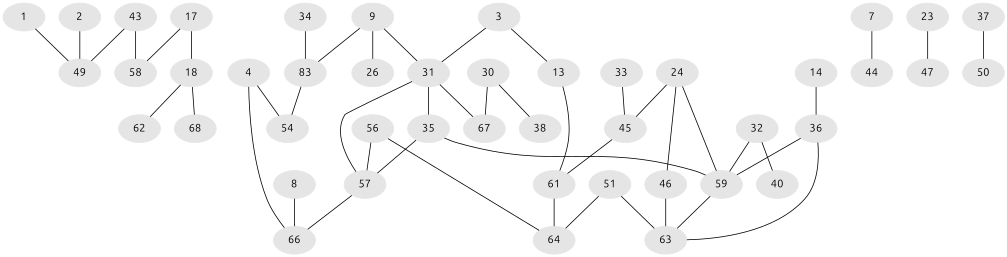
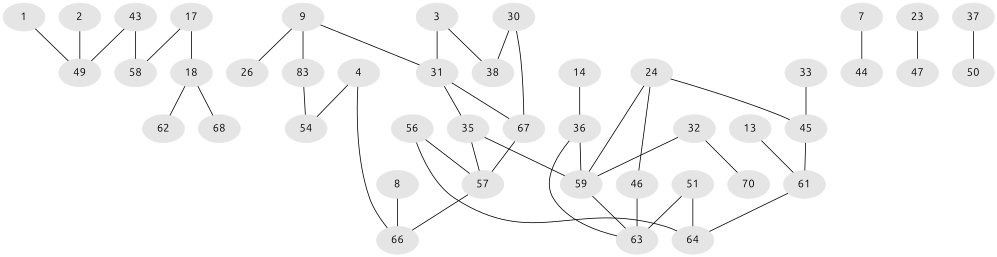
(305, 17) -> none
(529, 45) -> (465, 45)
(351, 111) -> (503, 157)
(777, 184) -> (749, 184)
